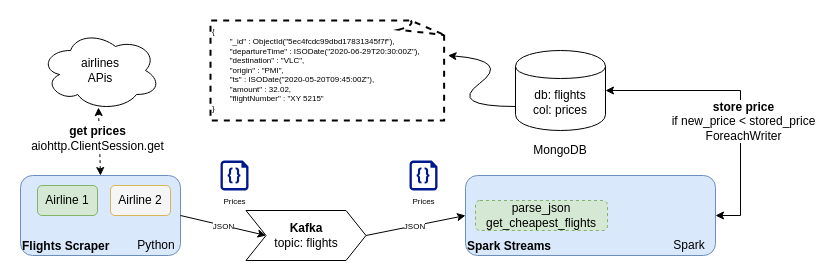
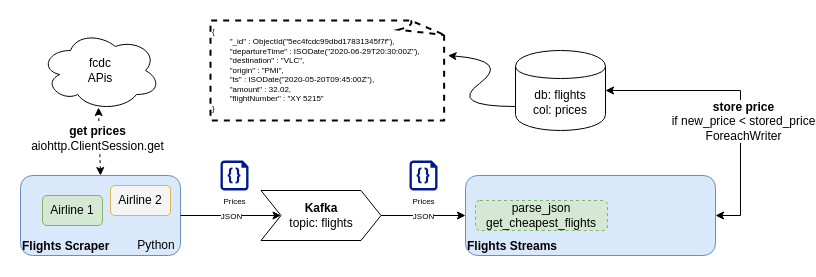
(101, 71) -> (101, 71)
(561, 151) -> none
(68, 201) -> (73, 211)
(306, 236) -> (321, 216)
(510, 245) -> (513, 245)
(690, 246) -> none
